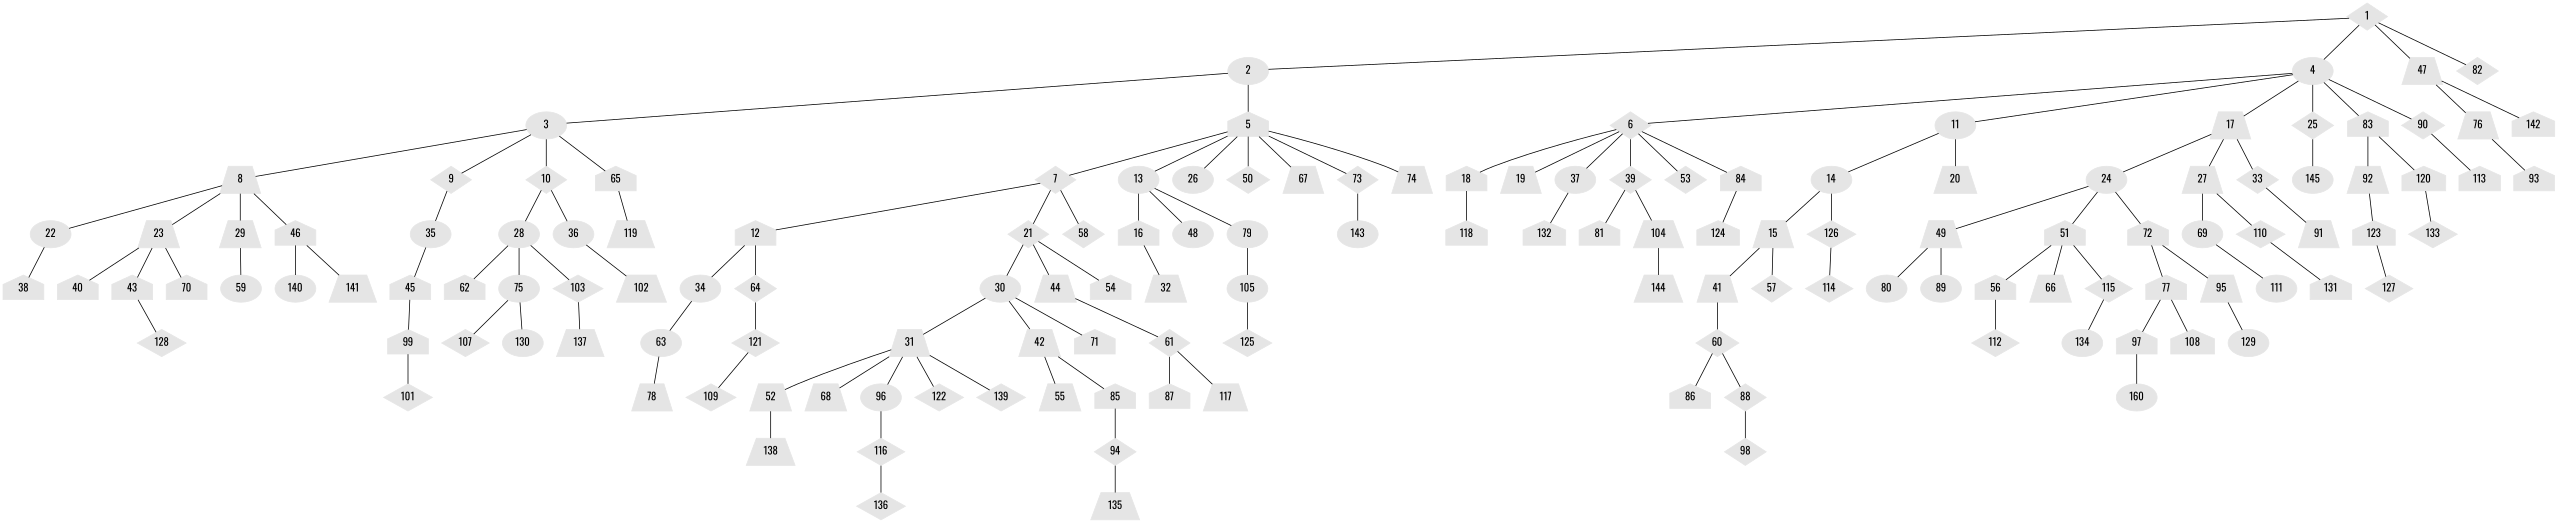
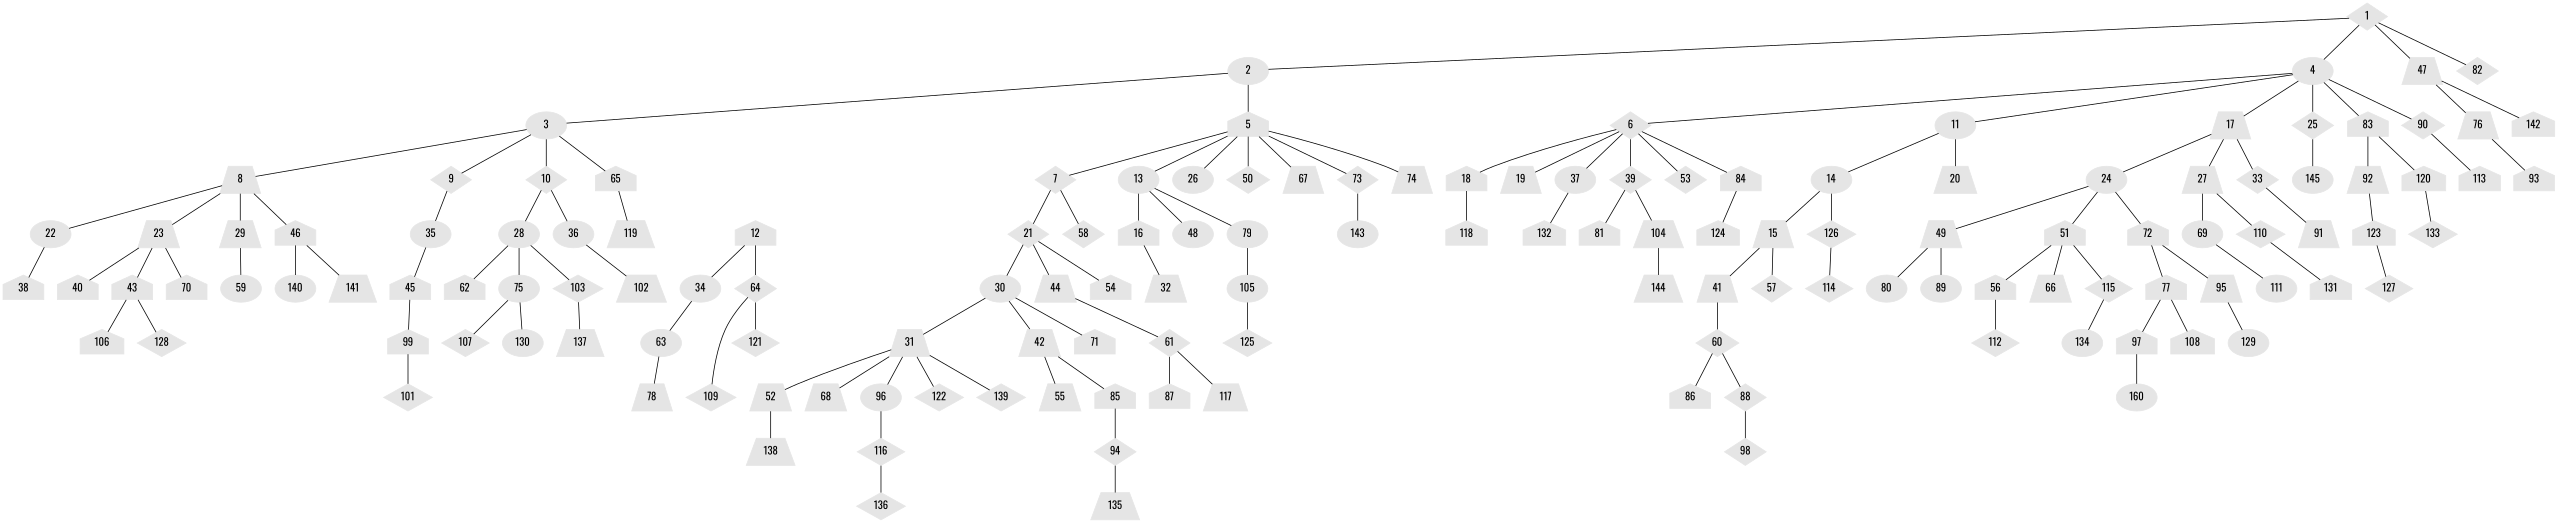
(908, 207) -> none
none -> (102, 343)
(733, 370) -> (722, 337)
